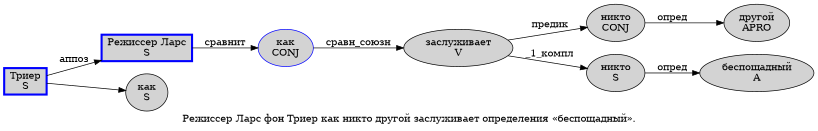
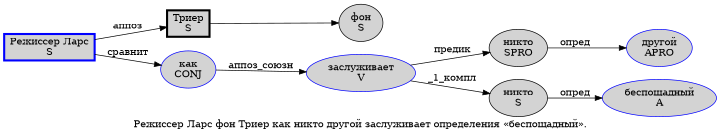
(616, 23) -> (518, 48)
(757, 23) -> (659, 48)
(358, 43) -> (261, 66)
(458, 48) -> (361, 73)
(71, 69) -> (127, 34)
(757, 73) -> (659, 98)
(25, 81) -> (188, 24)
(147, 92) -> (361, 23)
